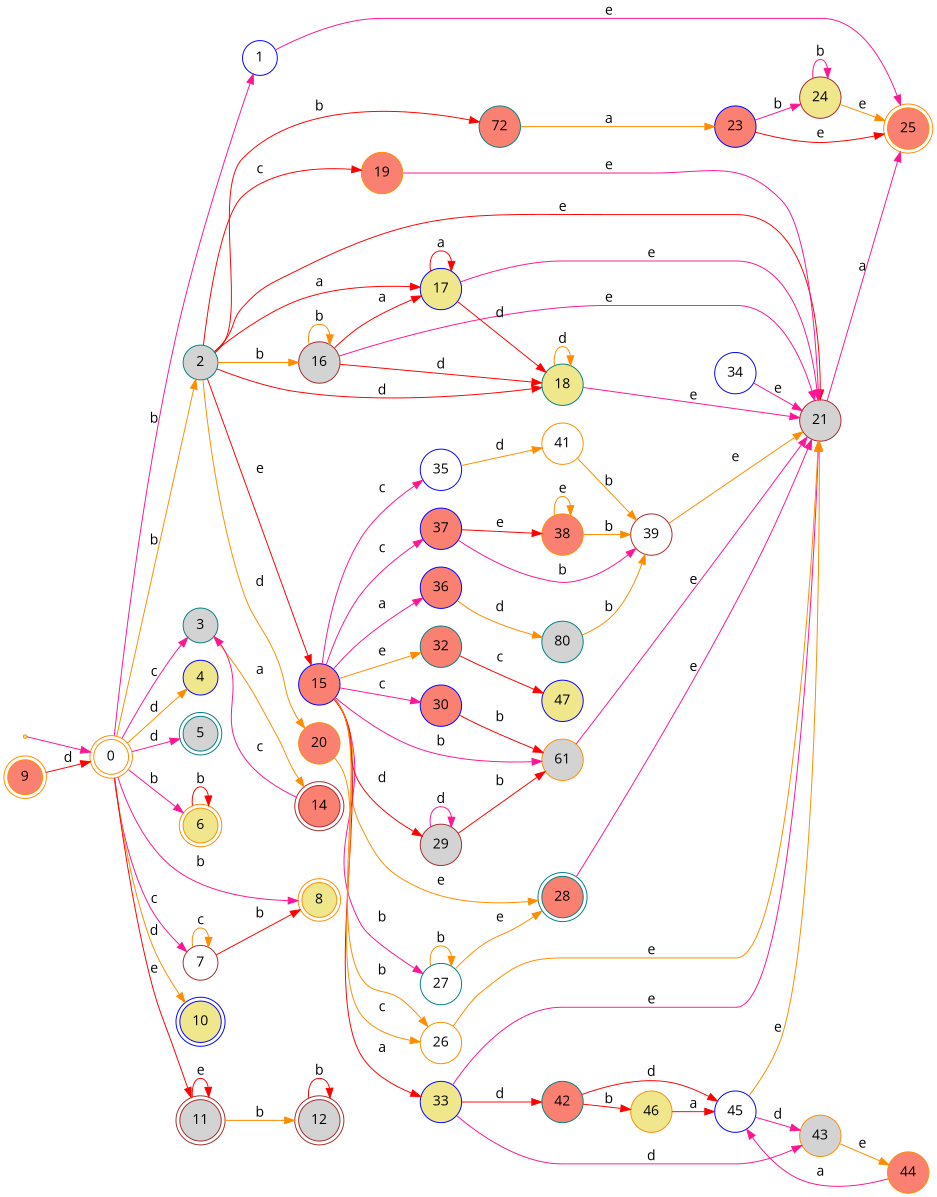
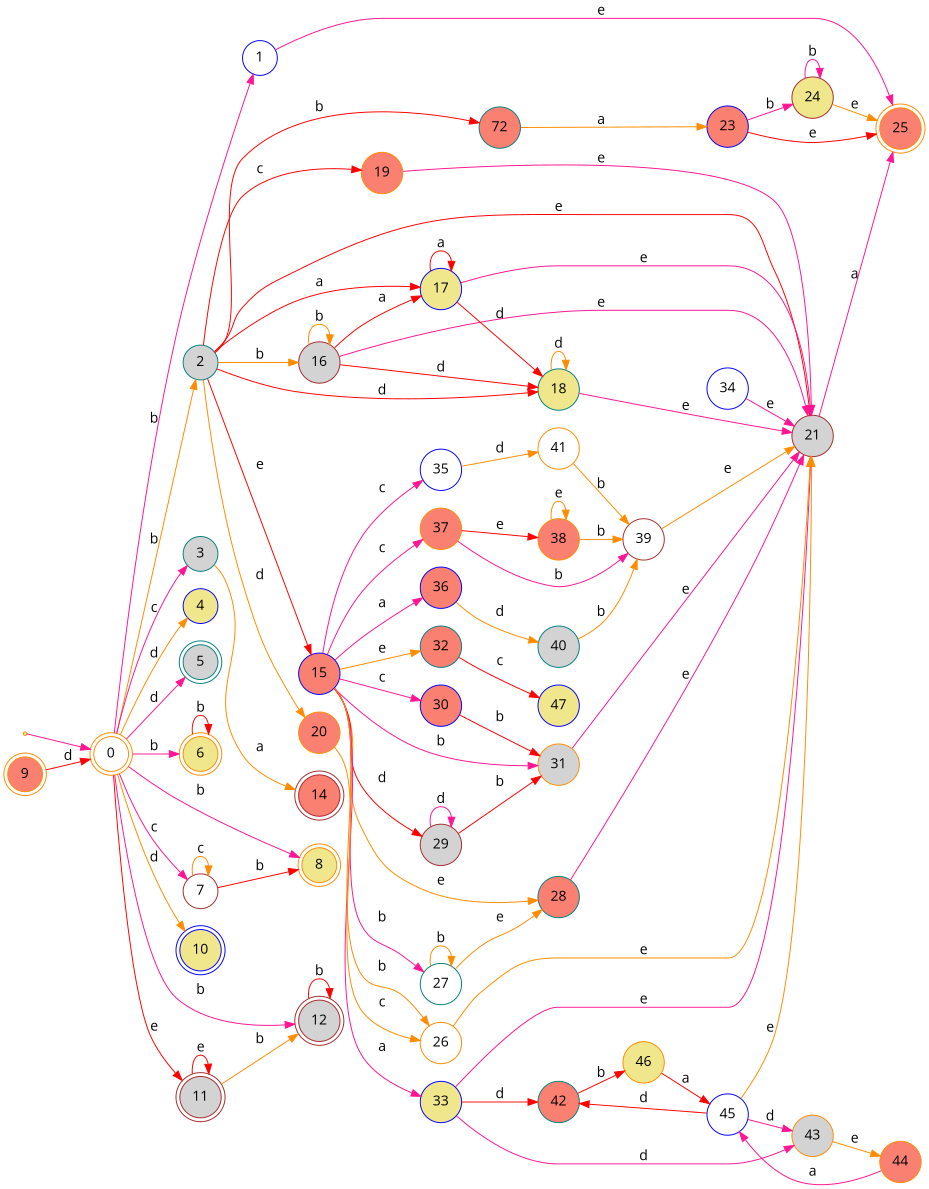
(441, 529) -> (441, 529)
(563, 642) -> (559, 647)
(234, 734) -> none
(563, 760) -> (559, 765)
(563, 897) -> (559, 897)
none -> (149, 946)
(348, 1004) -> (346, 990)
(646, 1081) -> (648, 1109)
